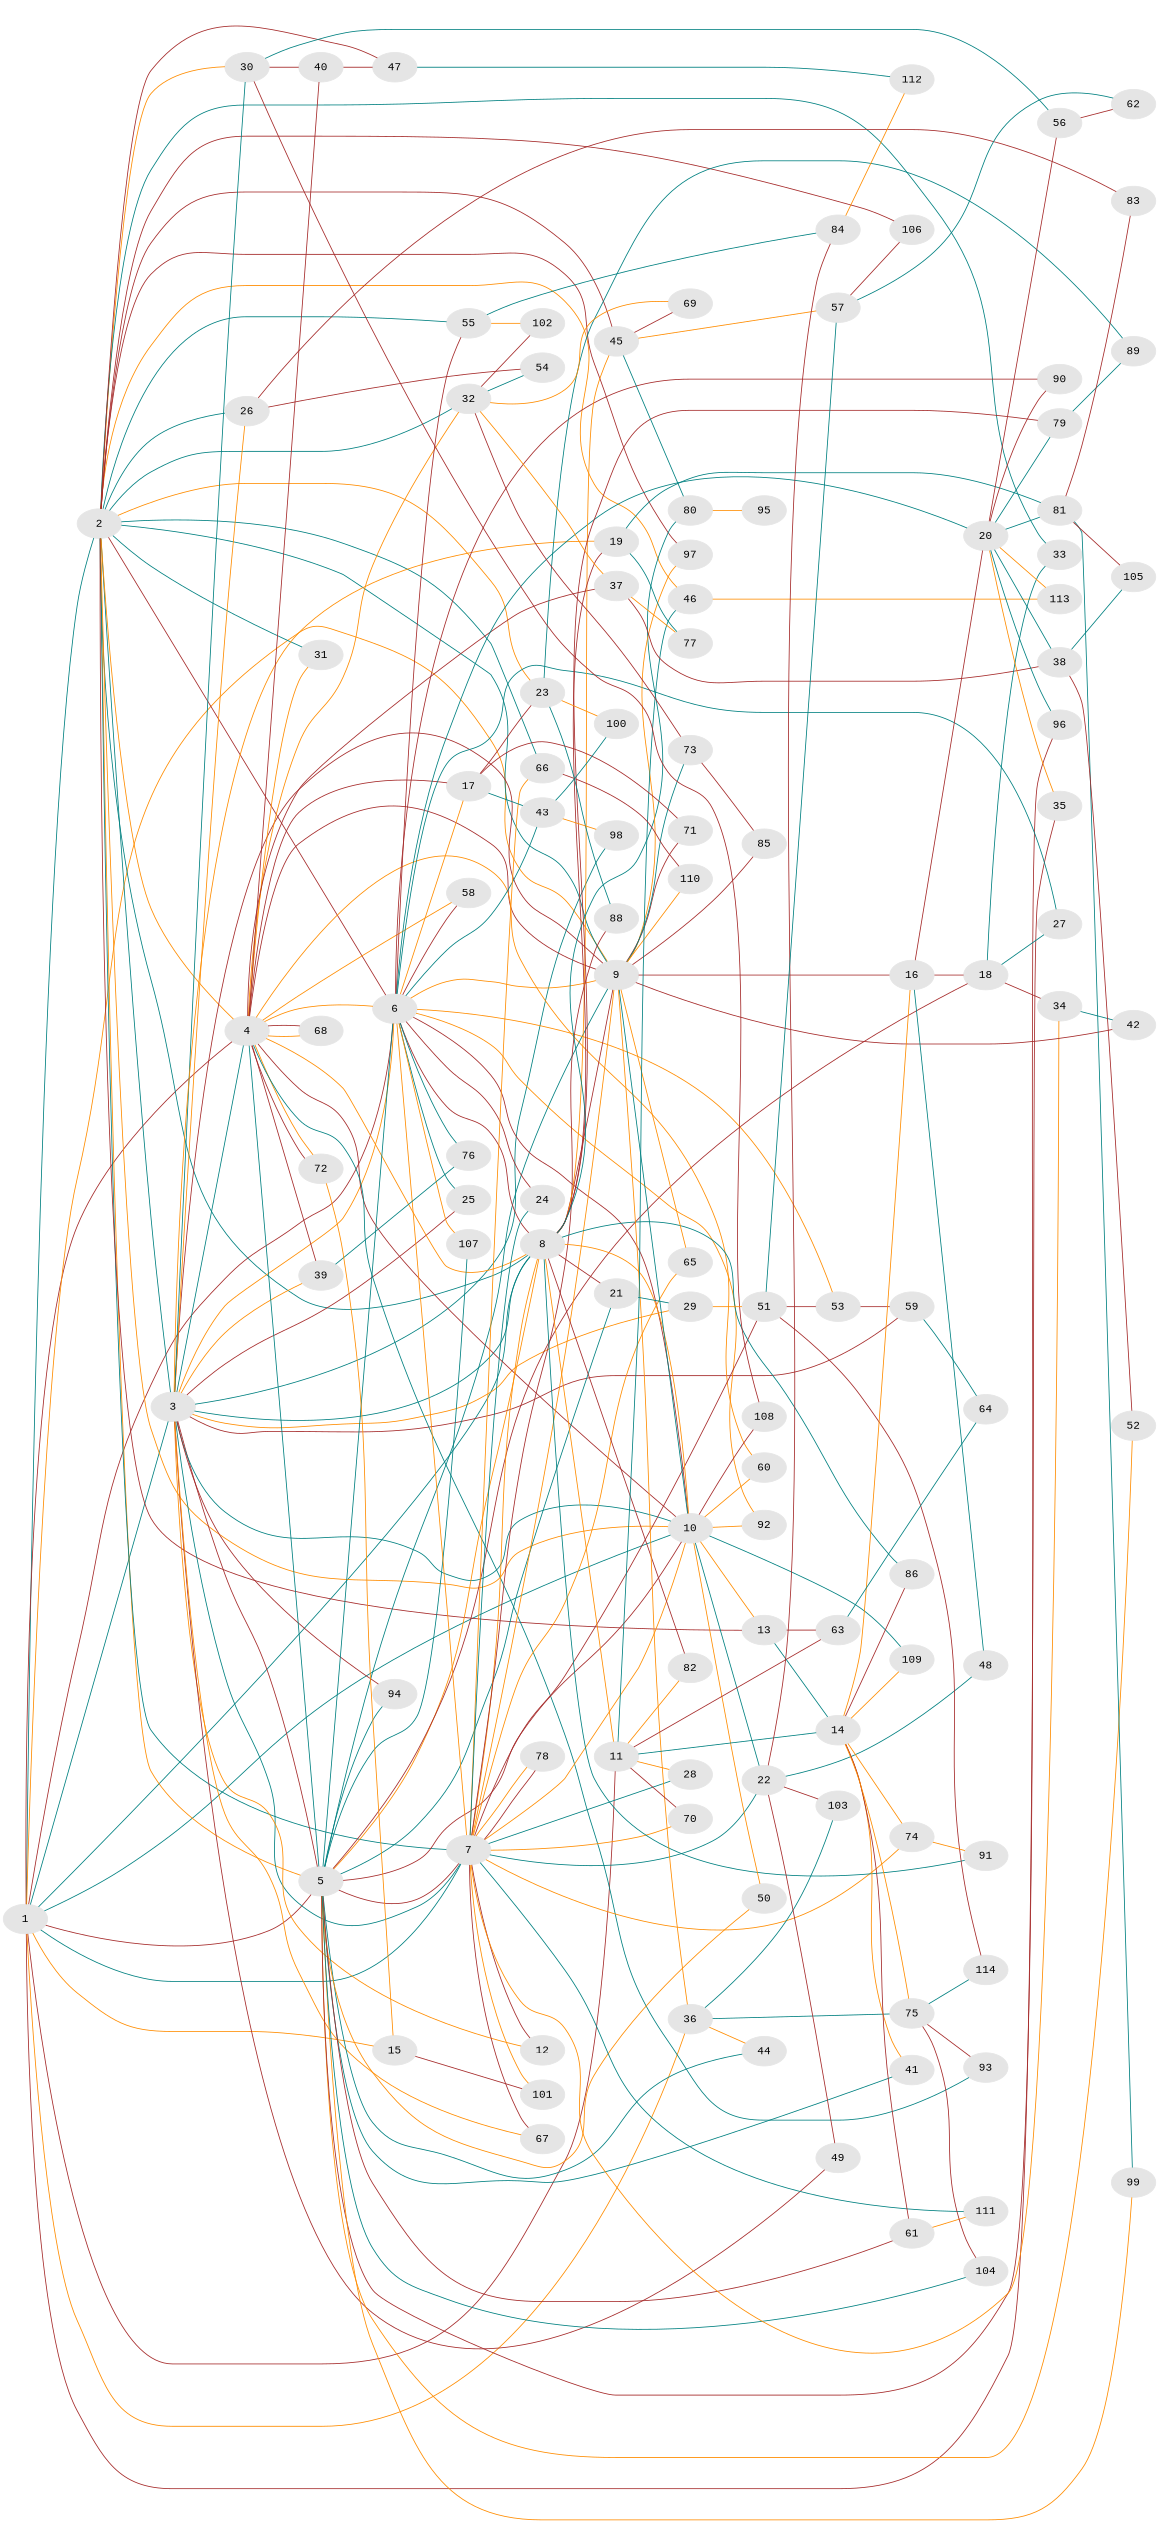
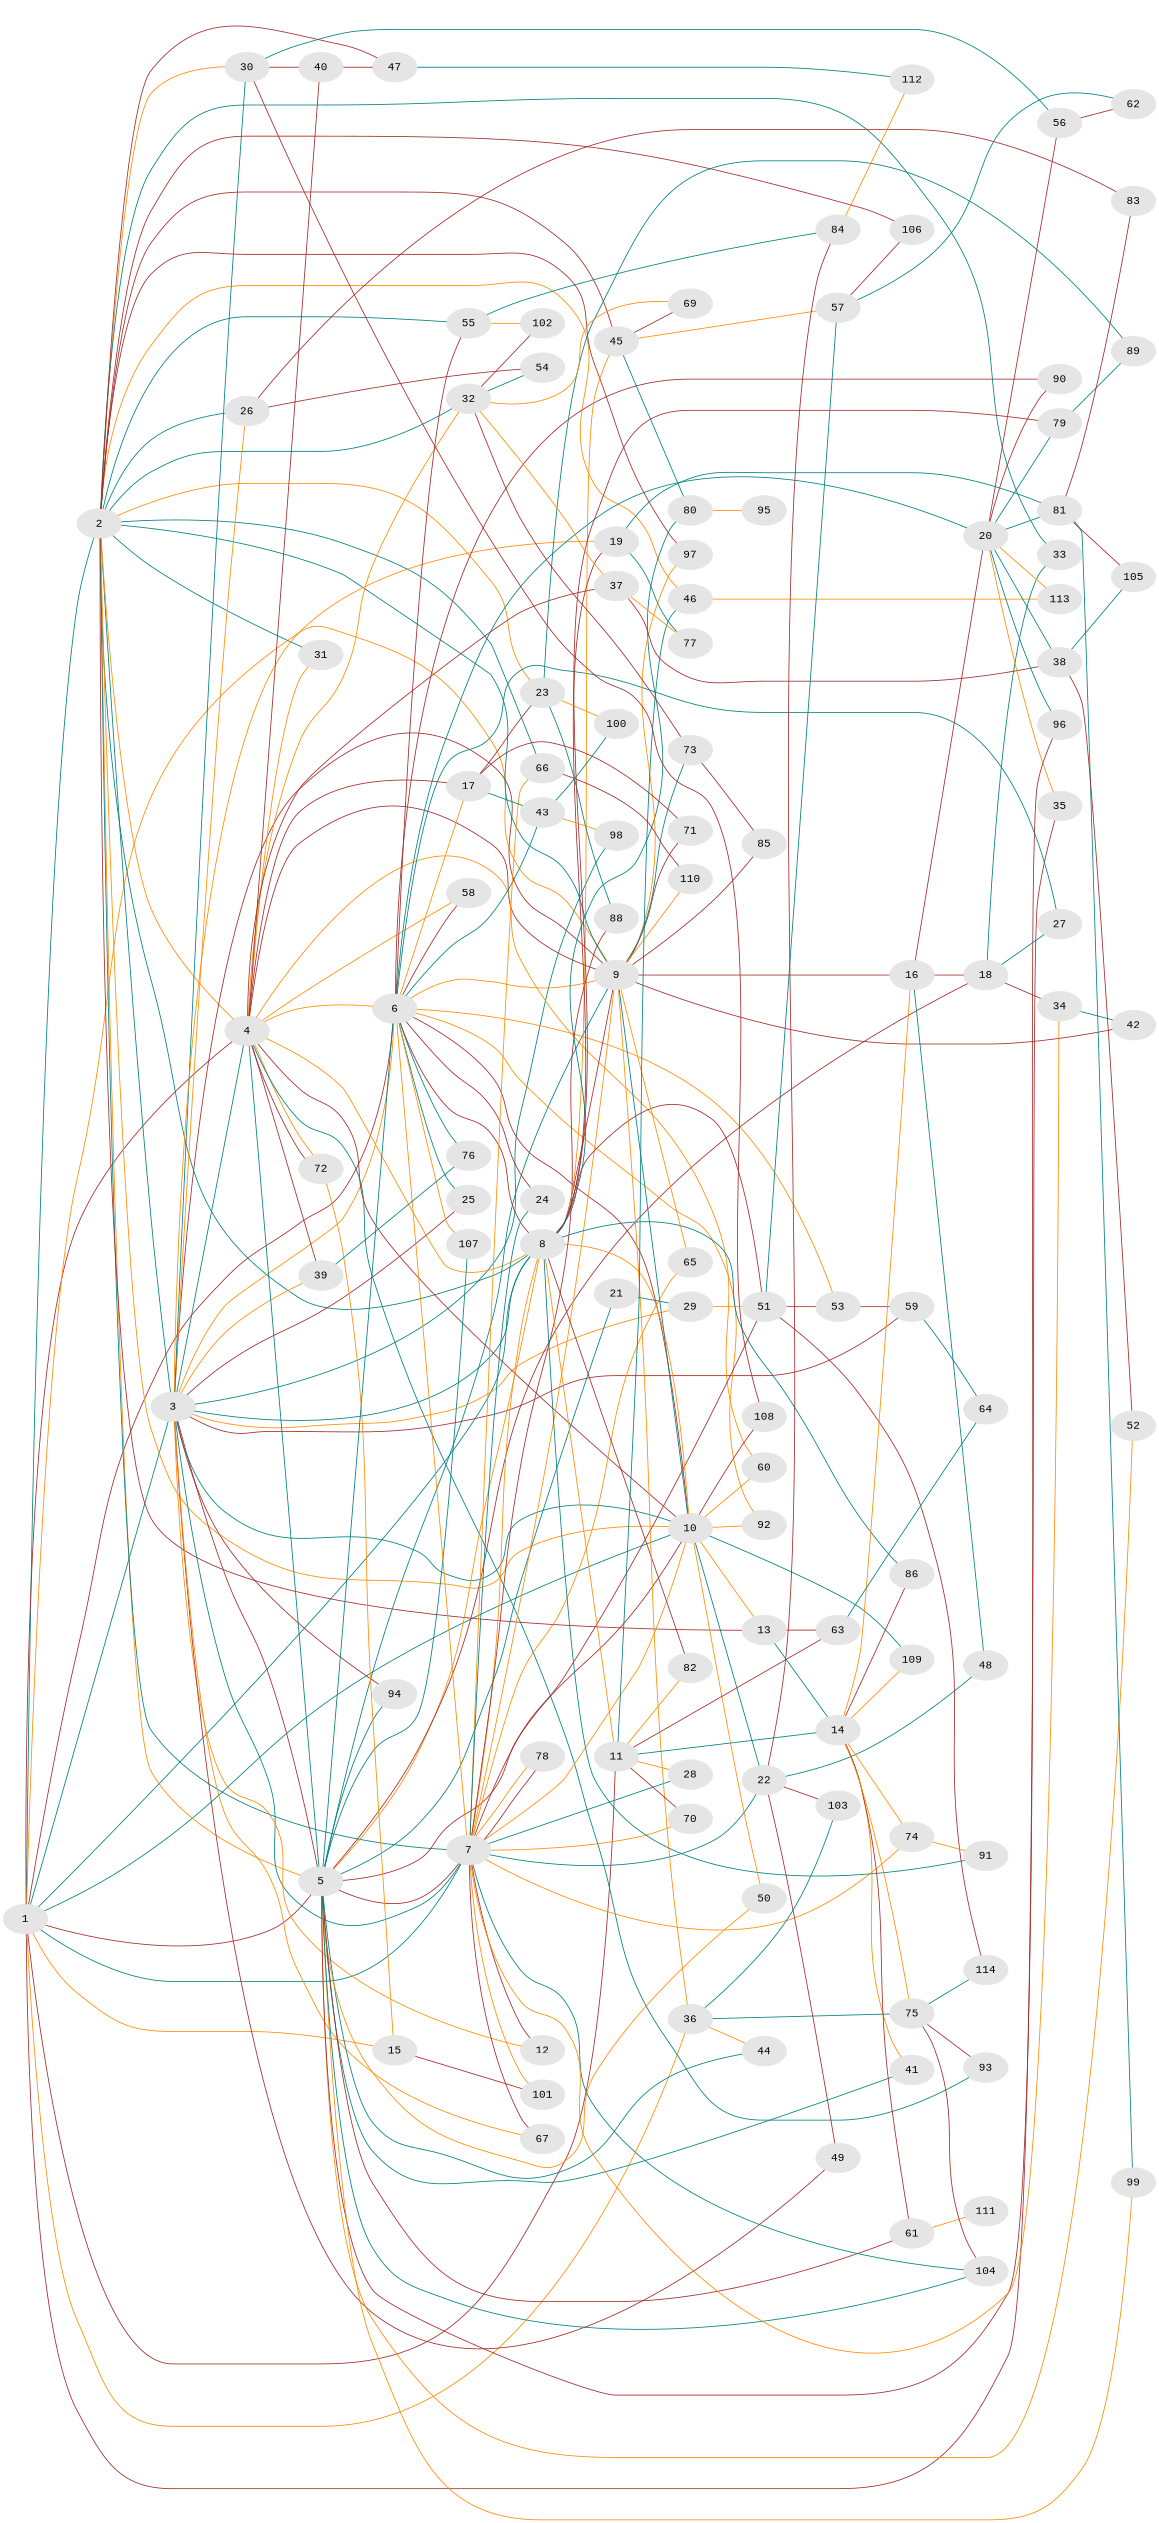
(247, 766) -> none
(321, 1031) -> none
(584, 1272) -> (692, 1108)
(661, 2125) -> (640, 2155)
